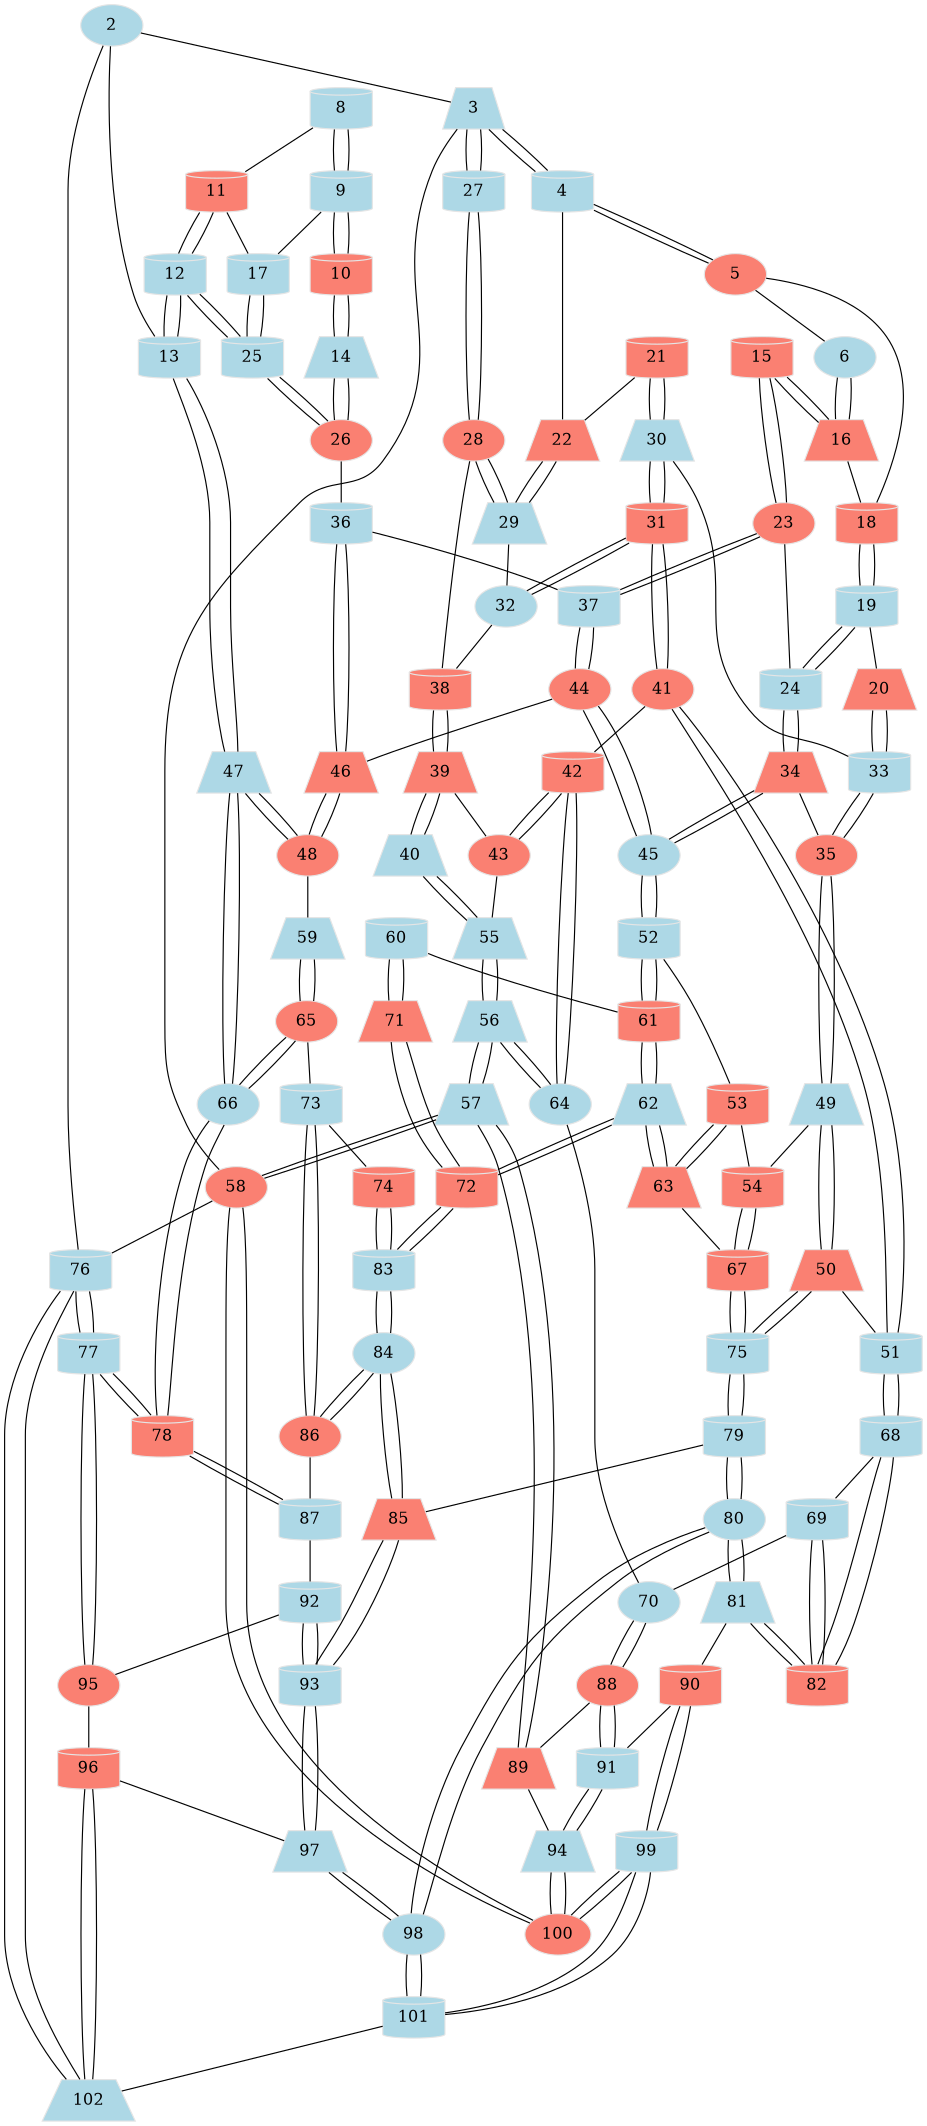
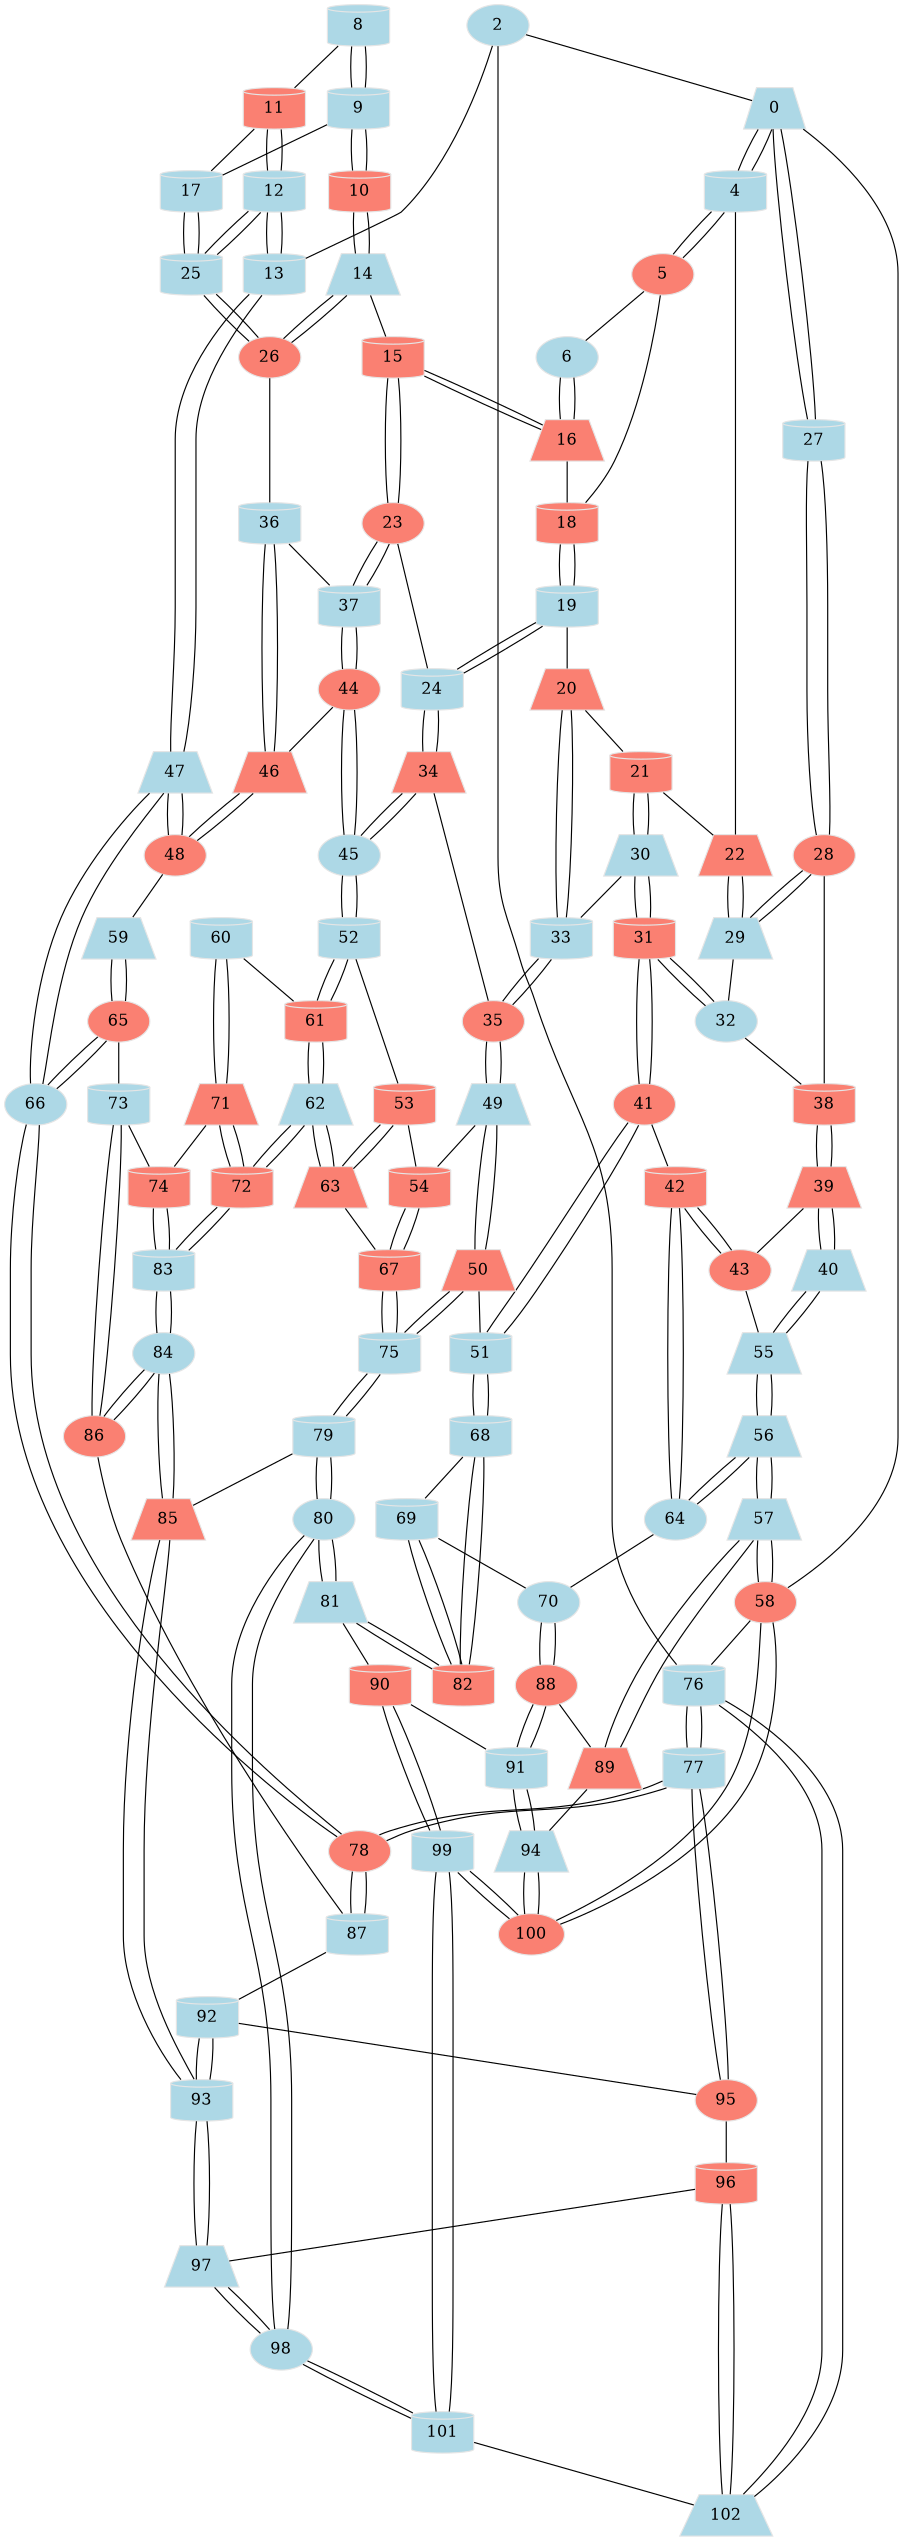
(474, 108) -> (775, 108)
none -> (378, 316)
none -> (604, 731)
none -> (190, 1146)
(163, 1436) -> (360, 1851)
